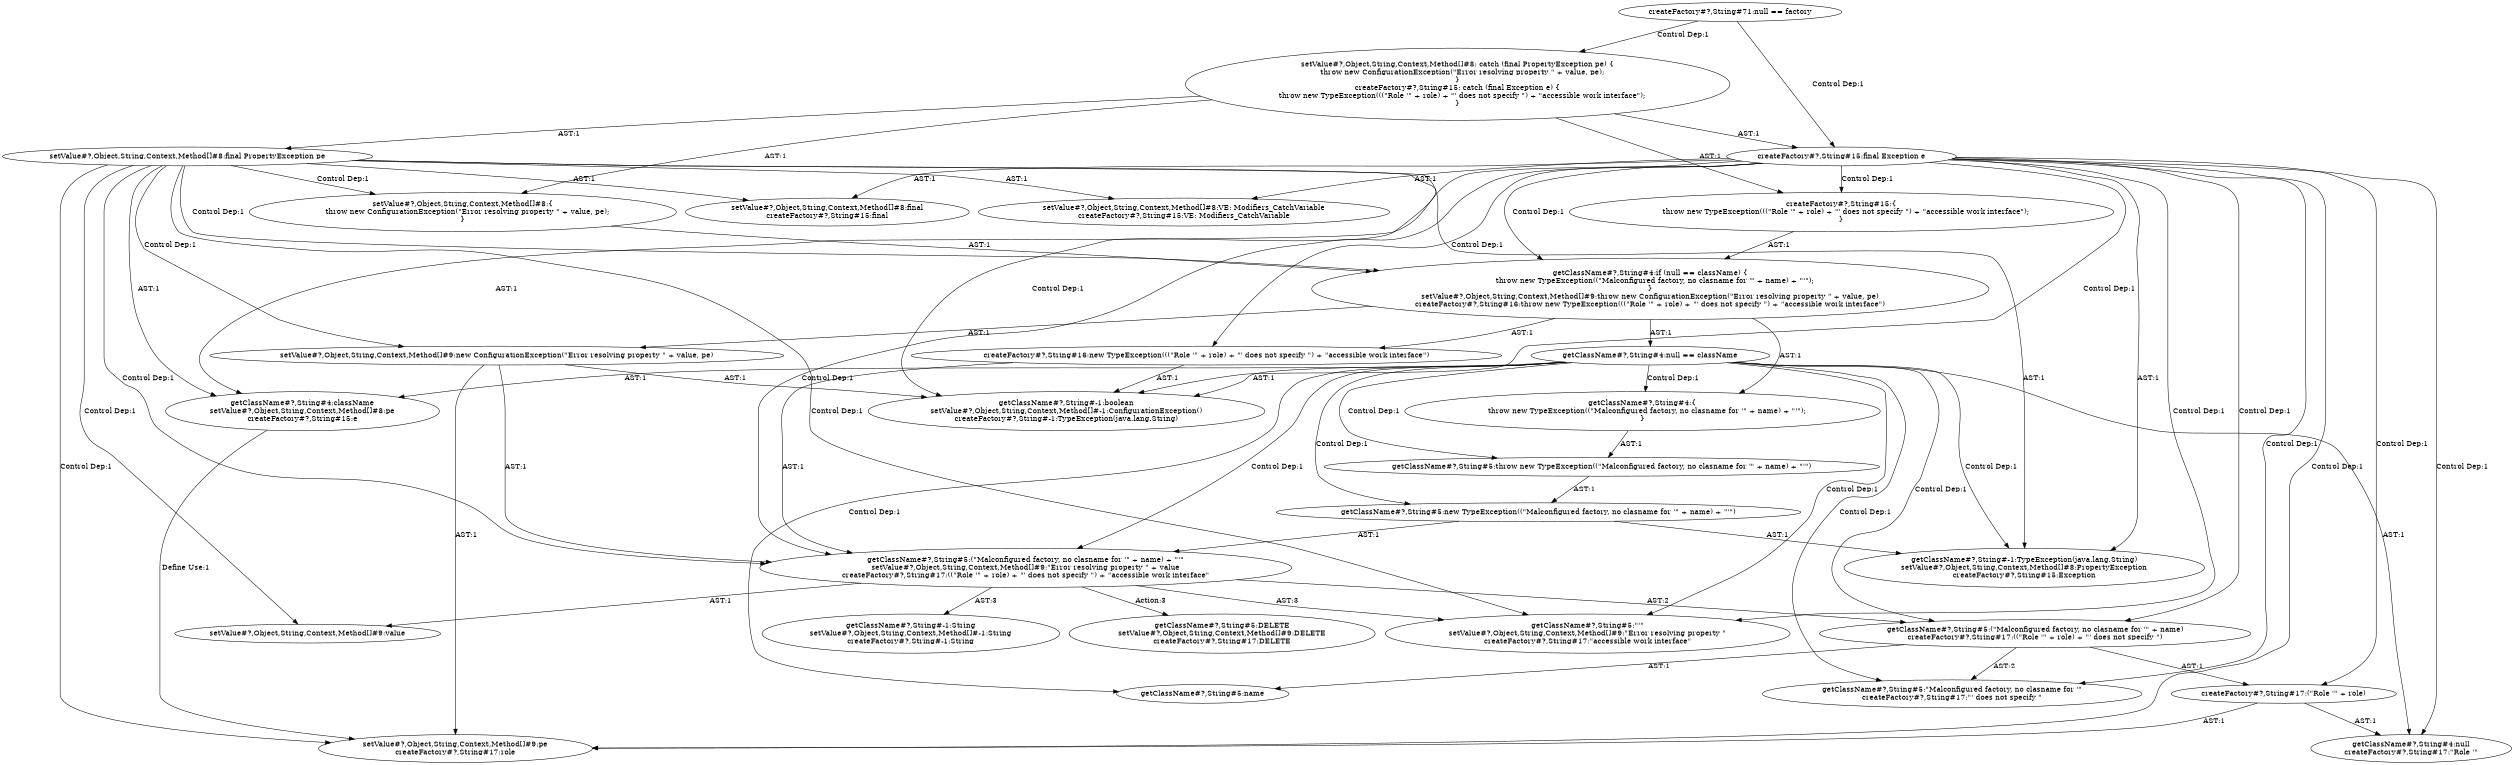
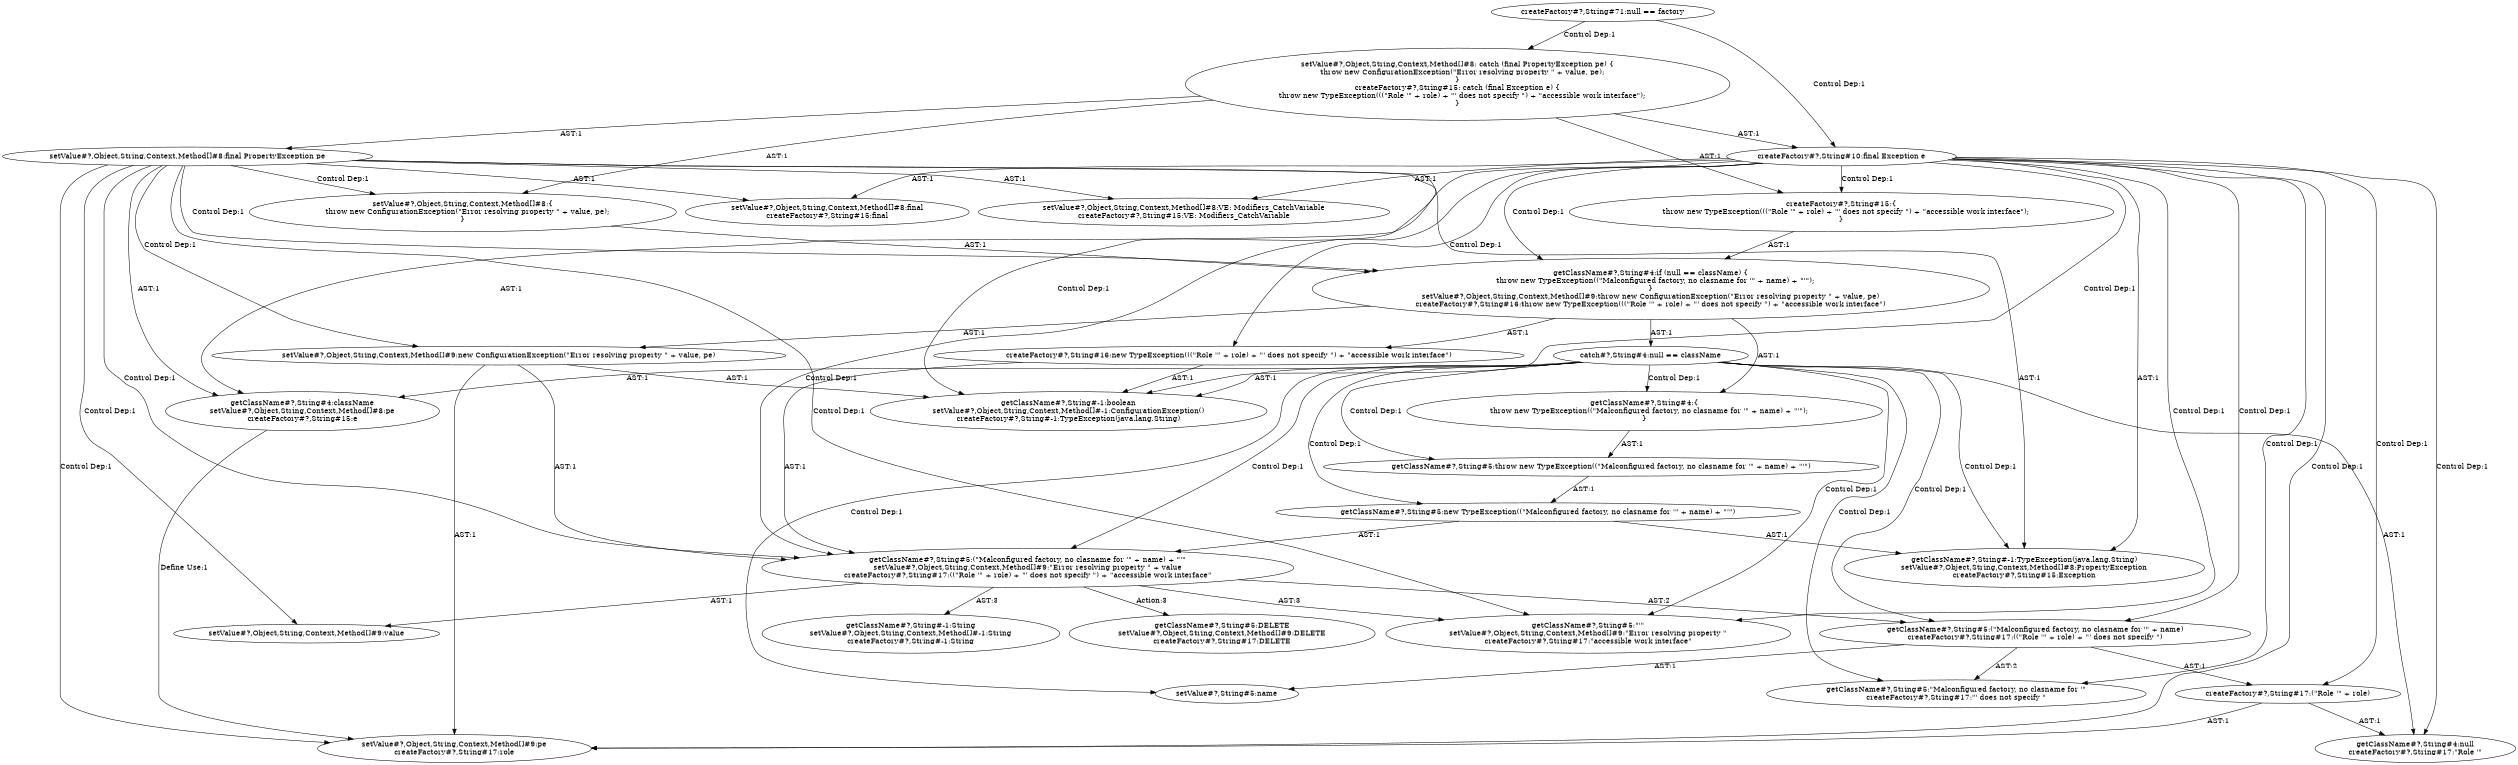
(1841, 156) -> (1841, 156)
(1650, 356) -> (1651, 356)
(1203, 694) -> (1227, 694)
